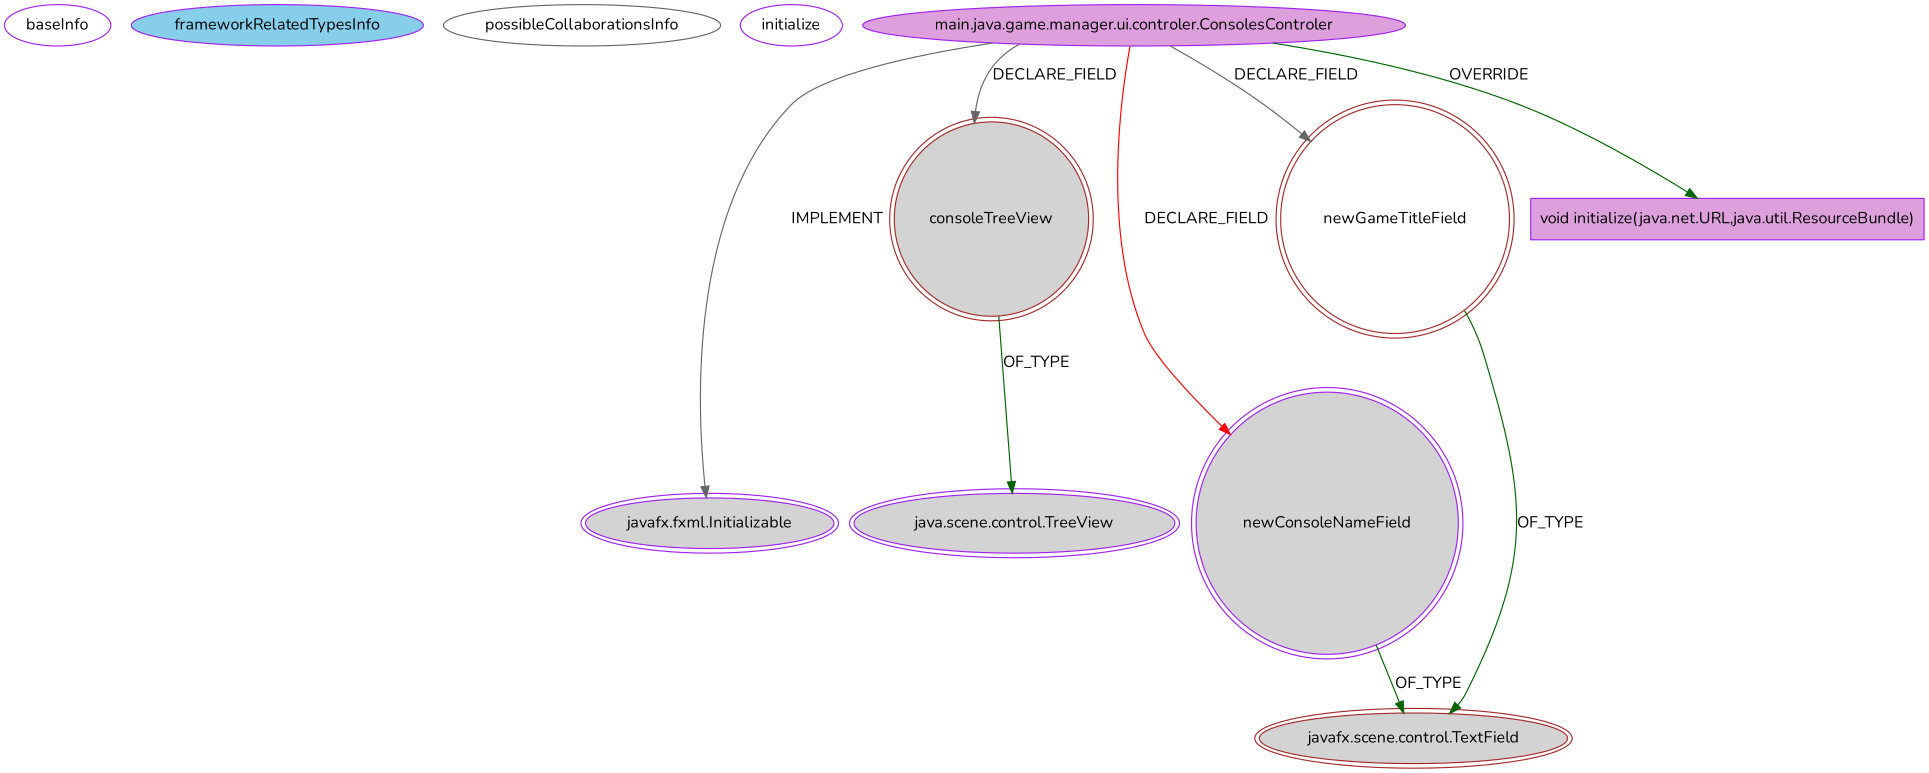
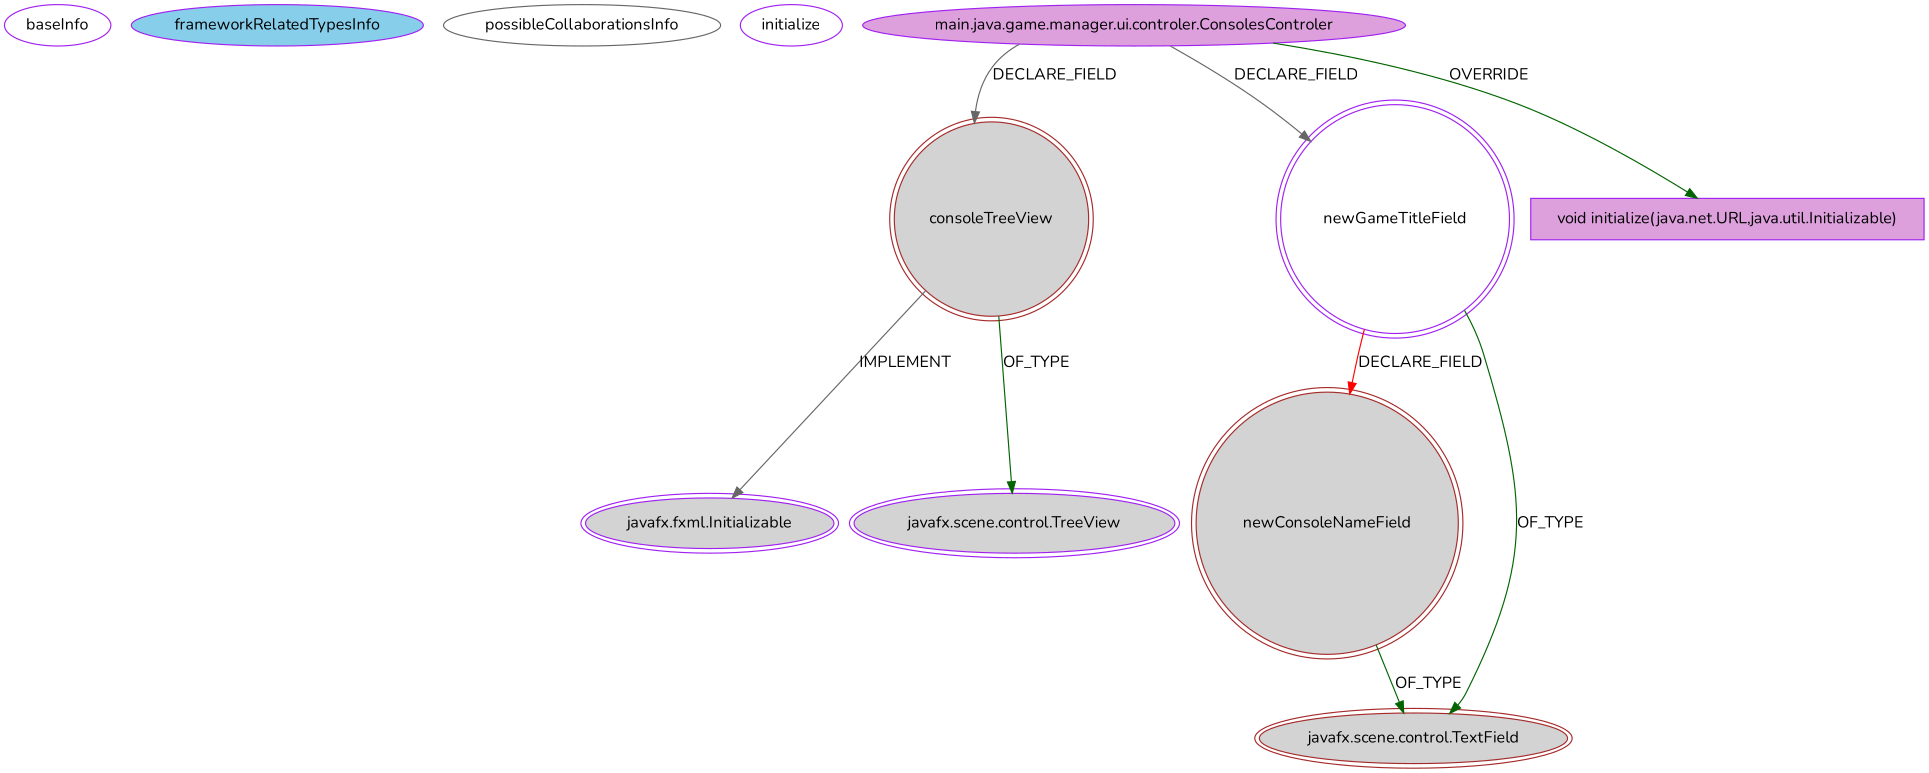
(740, 184) -> (833, 390)
(1395, 219) -> (1395, 219)
(1727, 219) -> (1727, 219)
(1123, 251) -> (1358, 356)
(1014, 523) -> (1014, 523)
(1327, 523) -> (1327, 523)
